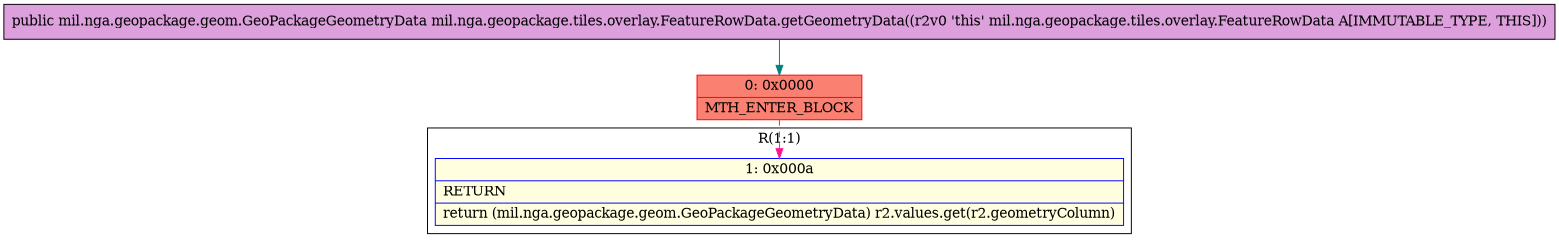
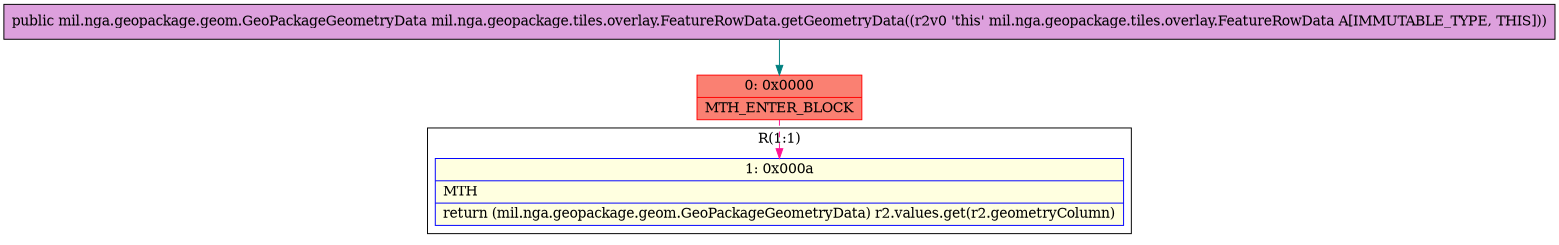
(475, 191) -> (460, 191)
